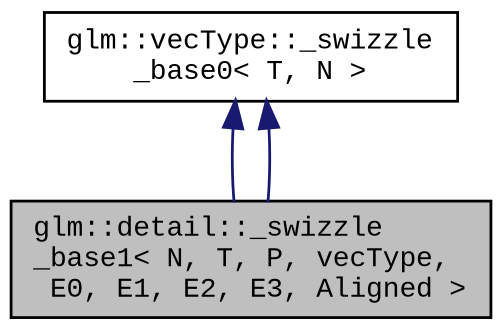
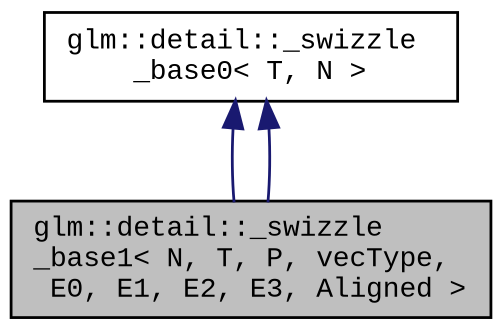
(251, 57) -> (251, 57)
